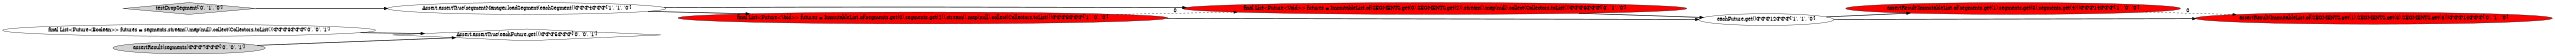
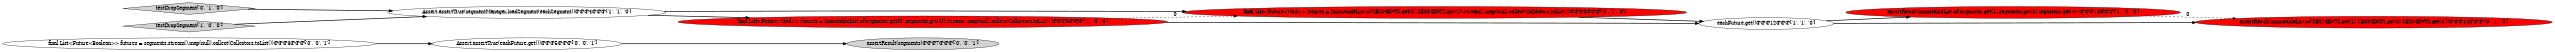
none -> (189, 26)
(527, 35) -> (527, 44)
(355, 42) -> (732, 44)
